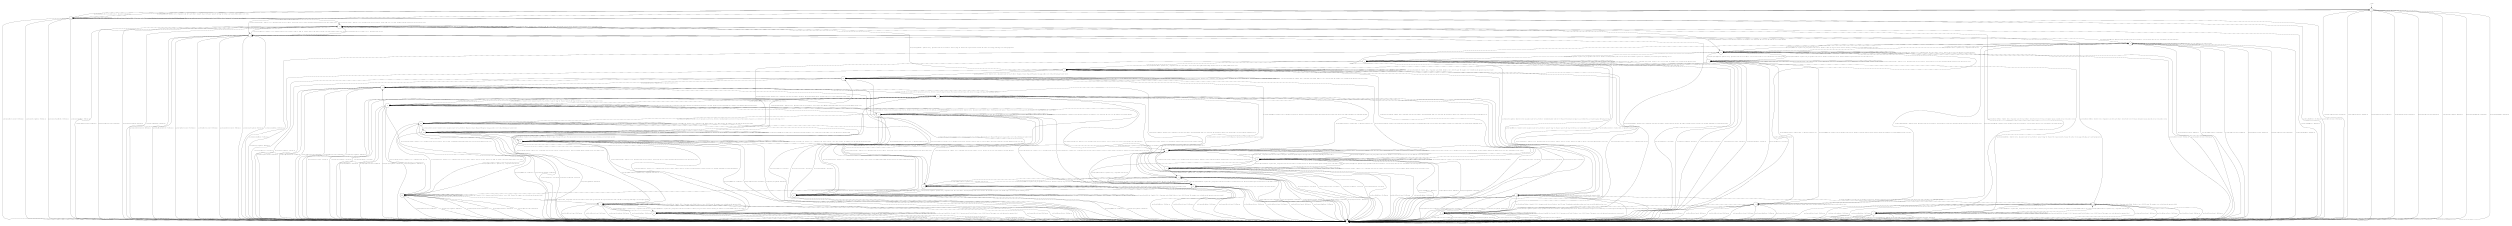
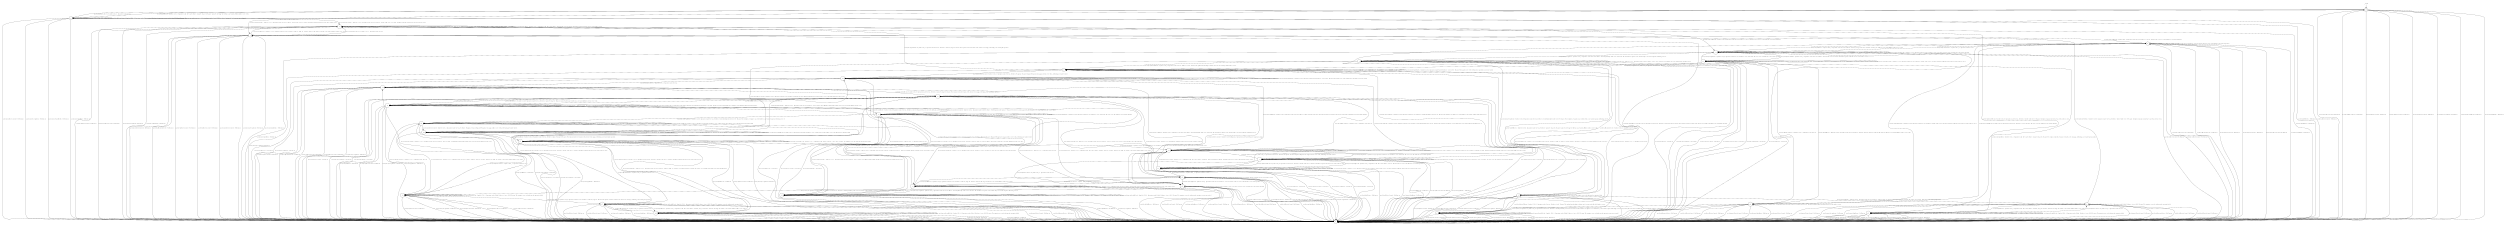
(1187, 180) -> none
